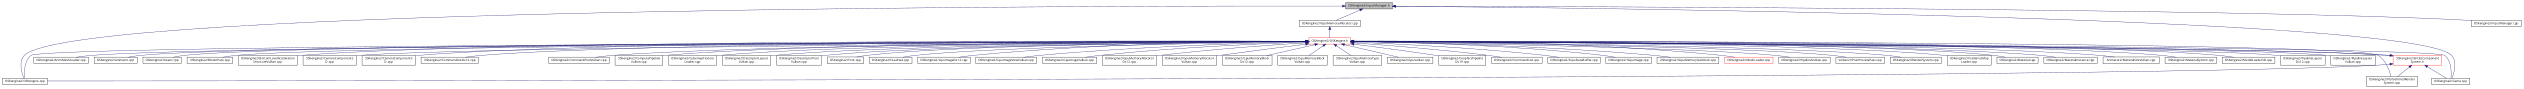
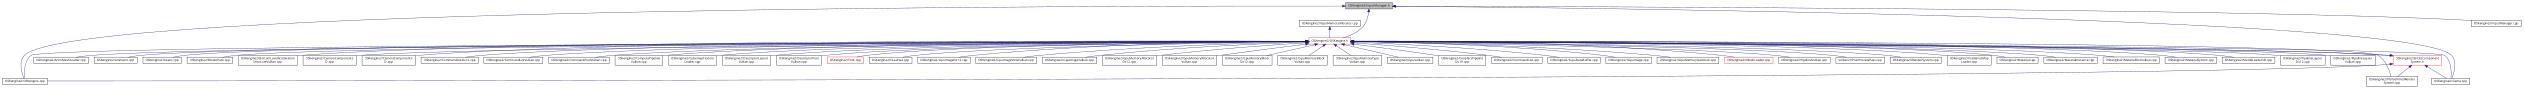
(1348, 15) -> (1360, 29)
none -> (513, 60)
(845, 60) -> (845, 60)
(2131, 60) -> (2131, 60)
